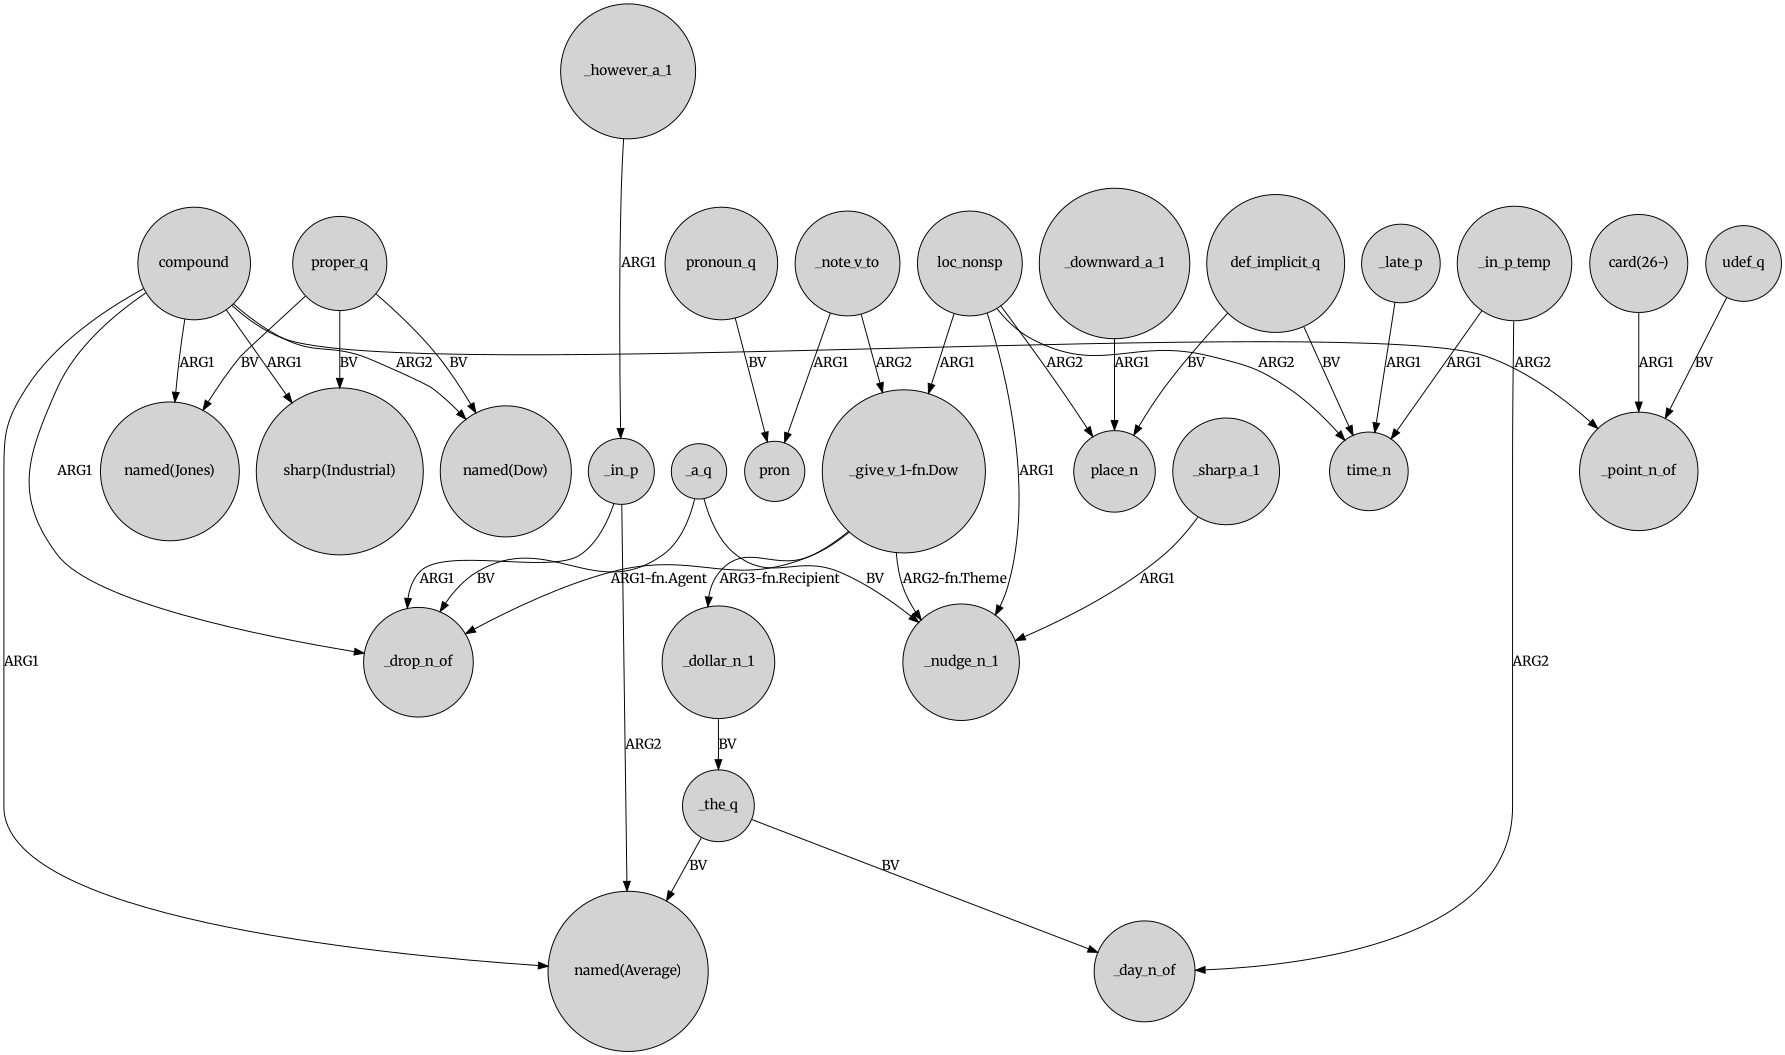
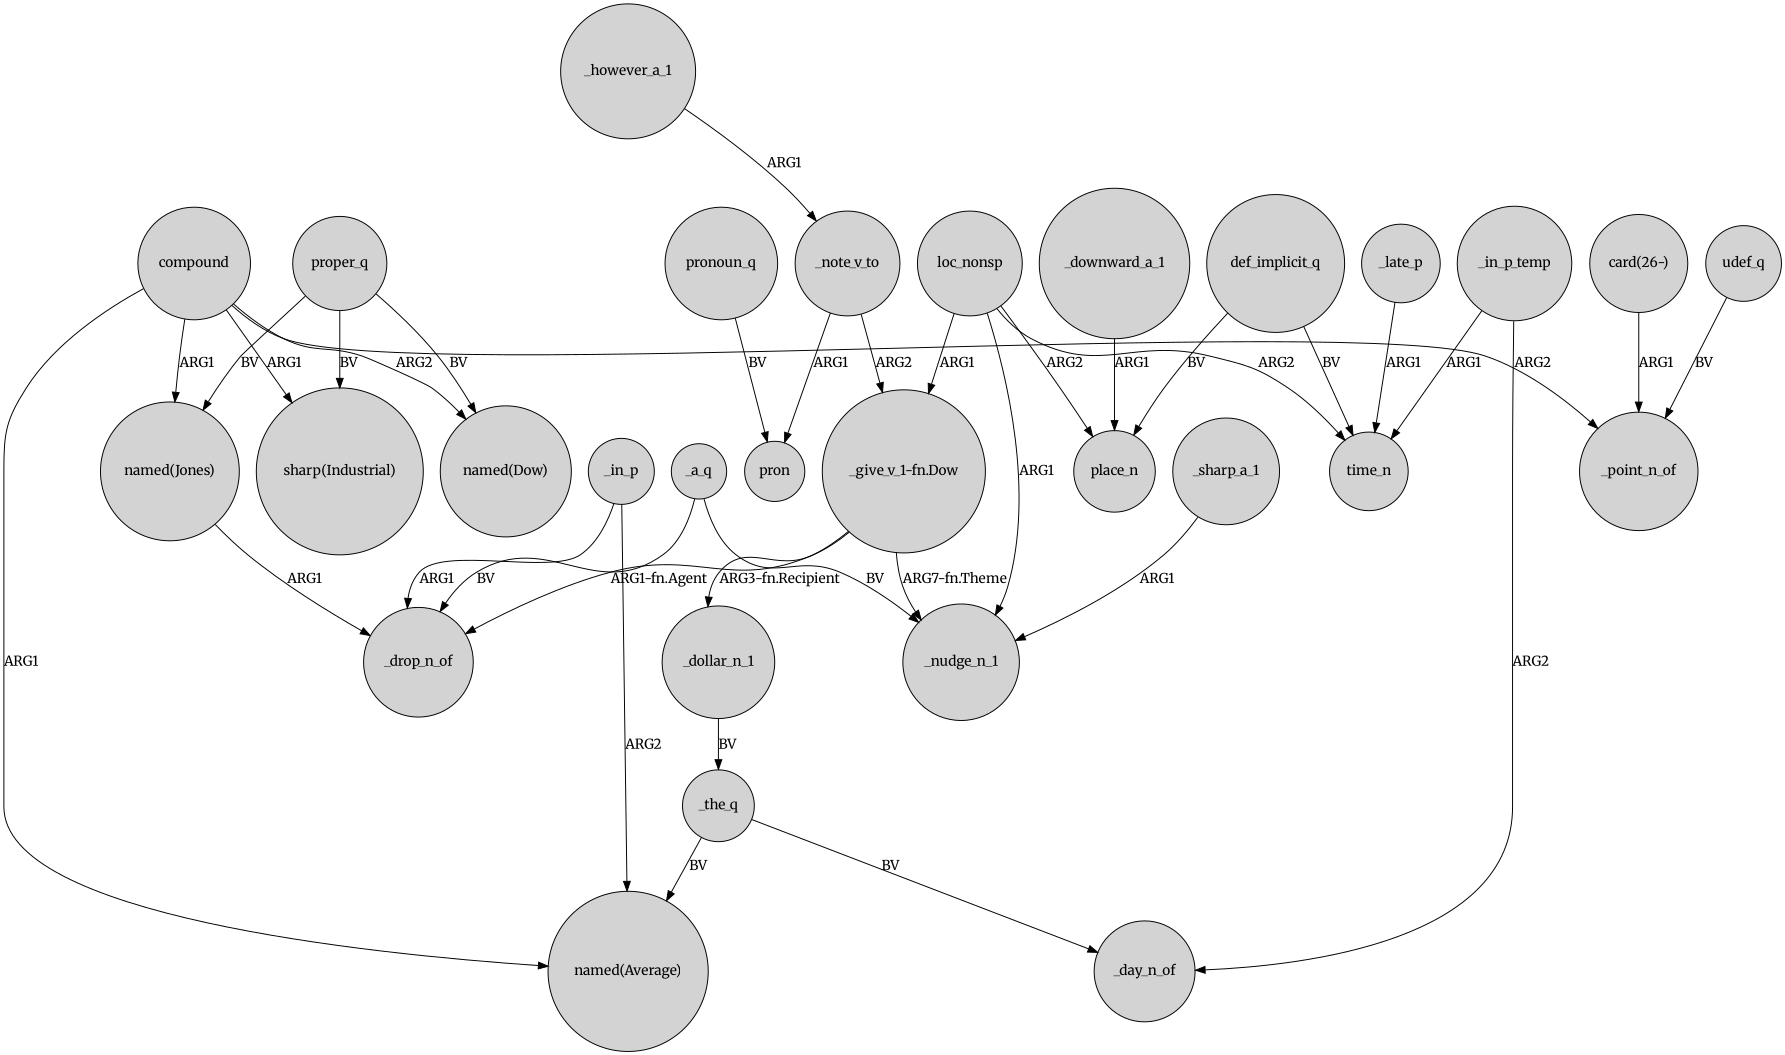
(620, 284) -> (750, 157)
(60, 557) -> (285, 583)
(955, 579) -> (955, 579)
